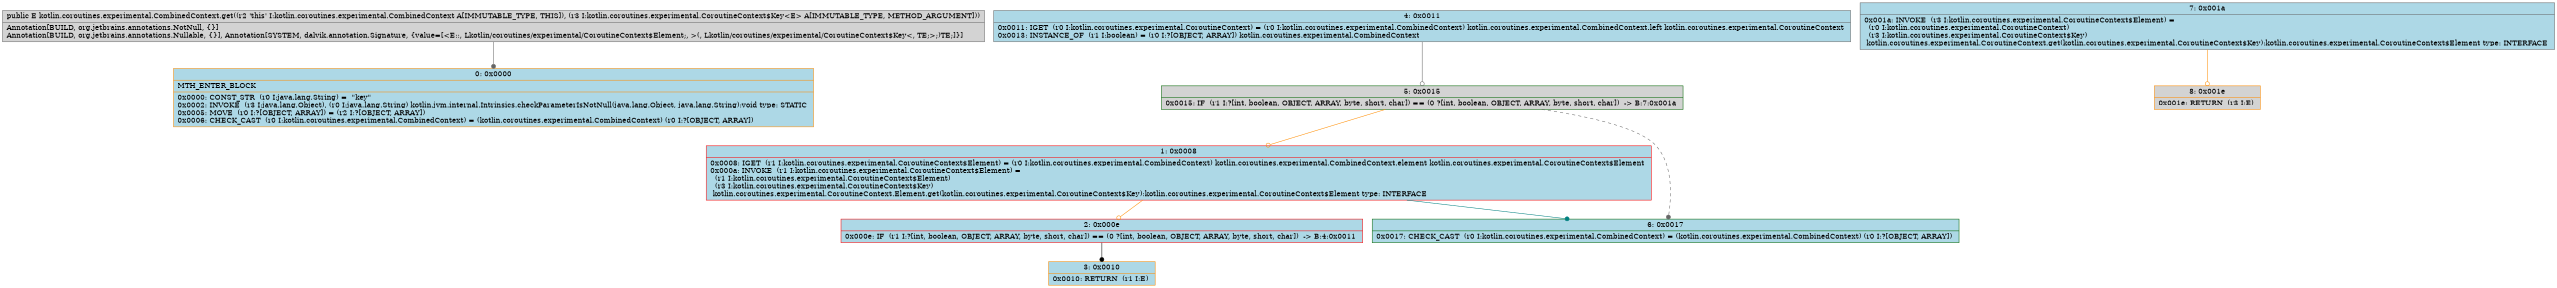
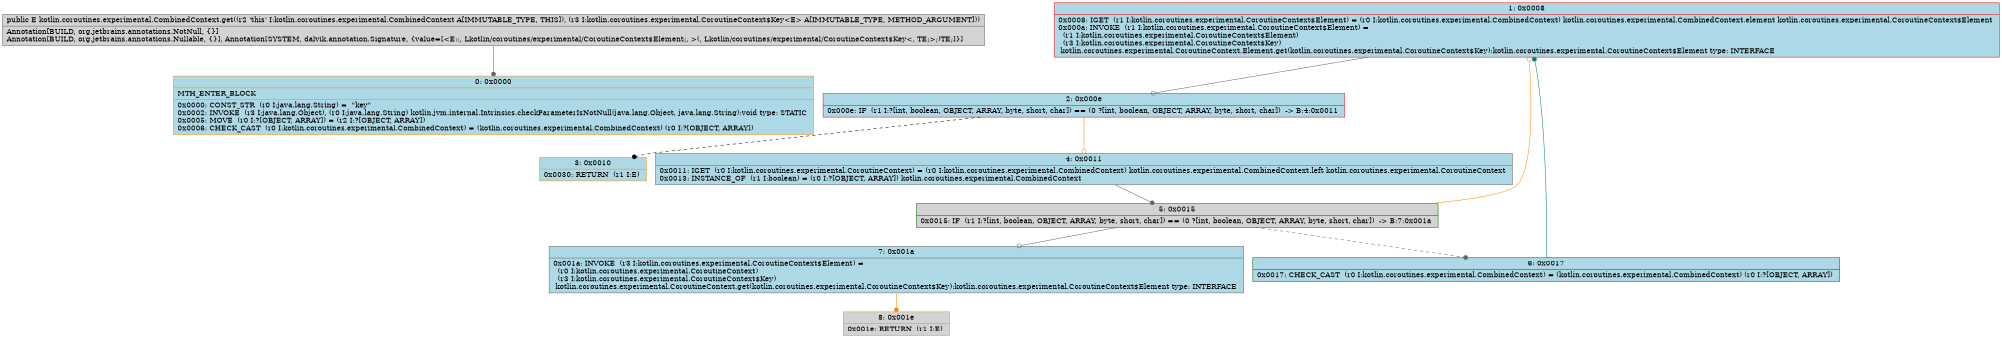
(1422, 62) -> (1133, 193)
(2207, 66) -> (896, 300)
(2207, 103) -> (896, 329)
none -> (1084, 133)
(1132, 208) -> (1262, 75)
(1486, 209) -> (1545, 159)
none -> (1069, 236)
(1102, 250) -> (808, 136)
(1102, 279) -> (593, 175)
